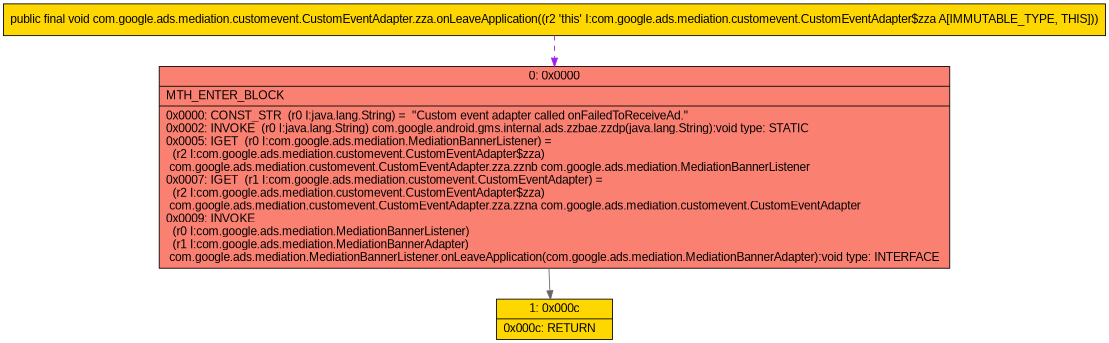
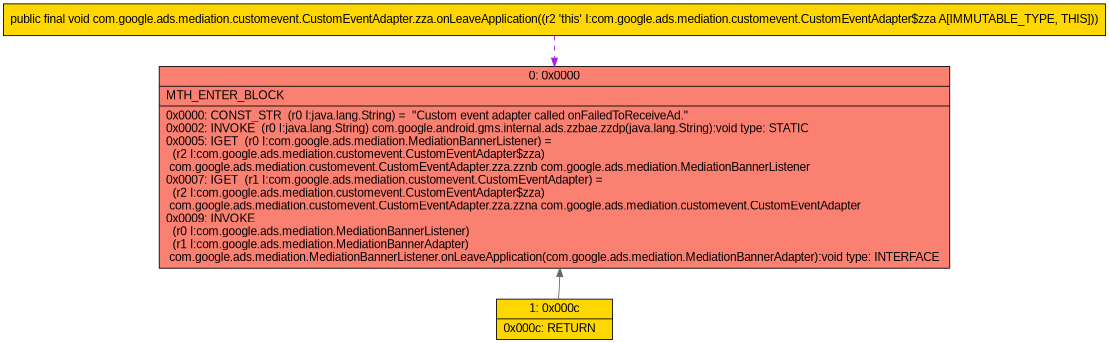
(549, 279) -> (559, 288)
